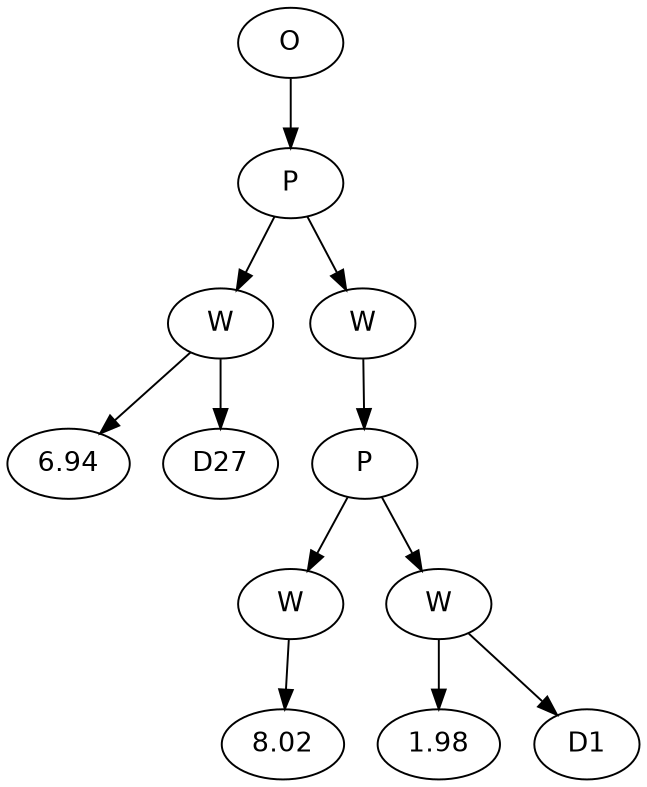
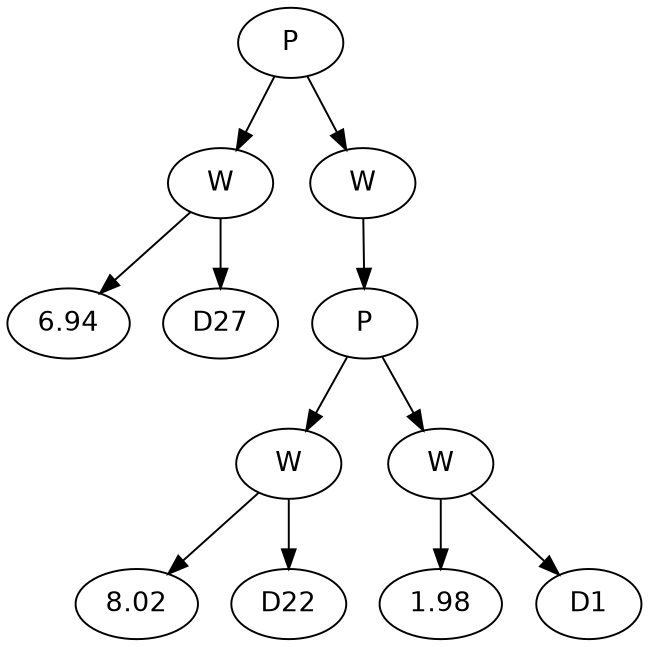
(291, 43) -> none
none -> (289, 604)
